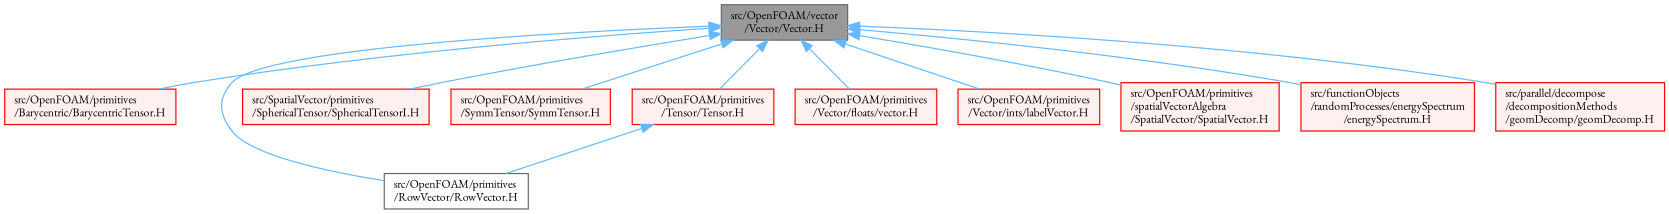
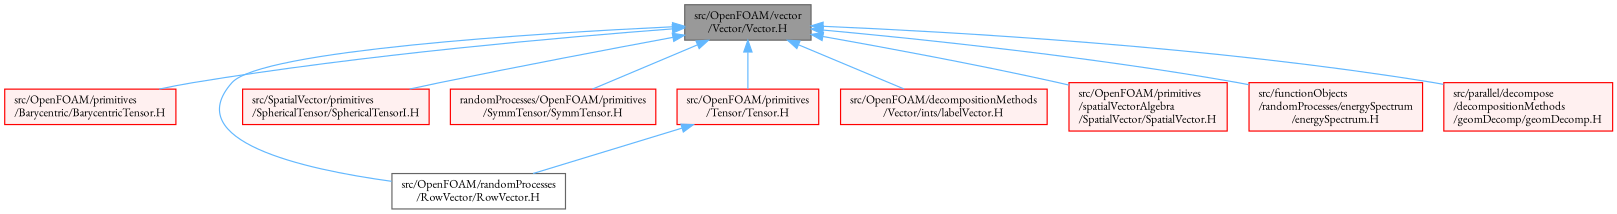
(531, 107) -> (553, 107)
(866, 107) -> none
(1029, 107) -> (944, 107)
(456, 191) -> (479, 191)
